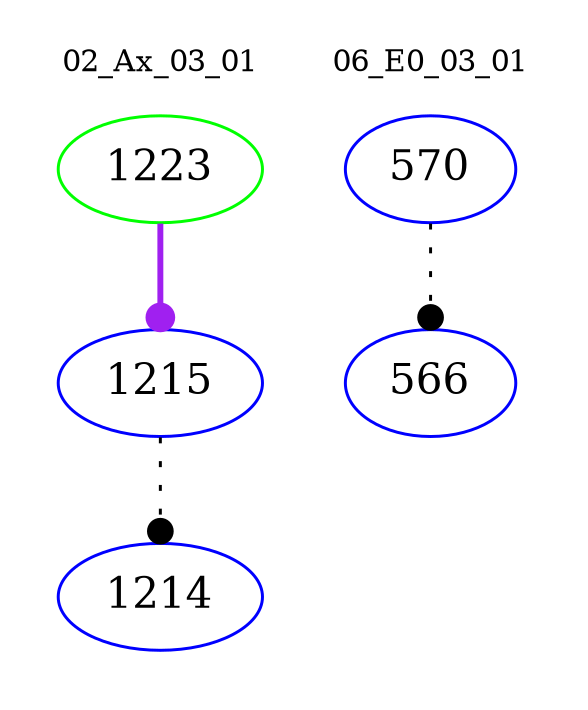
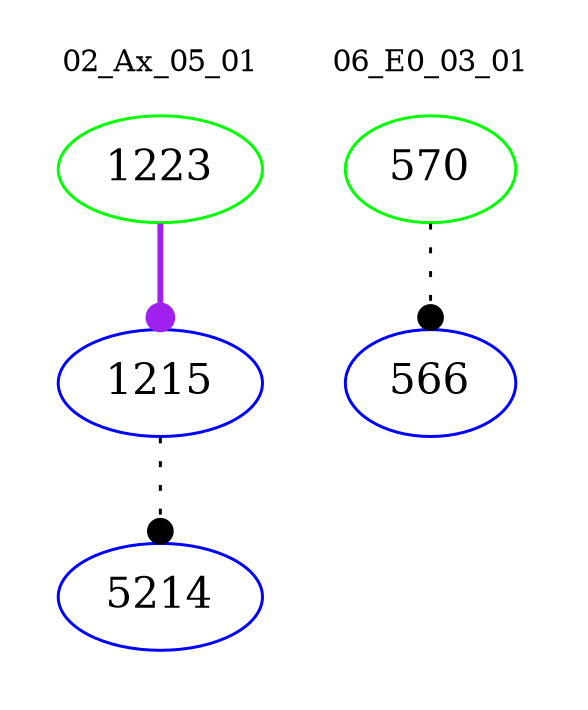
(160, 64) -> (160, 64)
(431, 169) -> (431, 169)
(160, 597) -> (160, 597)
